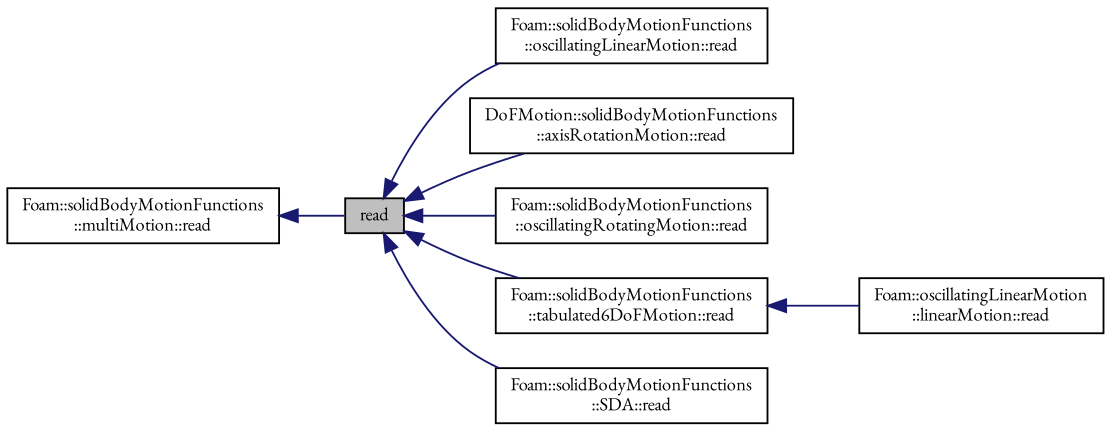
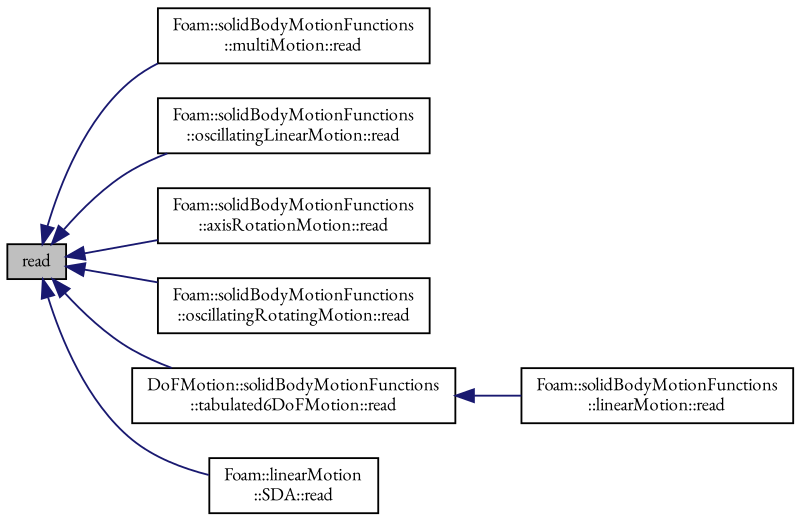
(632, 126) -> (294, 216)
(321, 216) -> (87, 134)
(632, 306) -> (294, 396)
(981, 306) -> (657, 396)
(632, 396) -> (294, 486)
